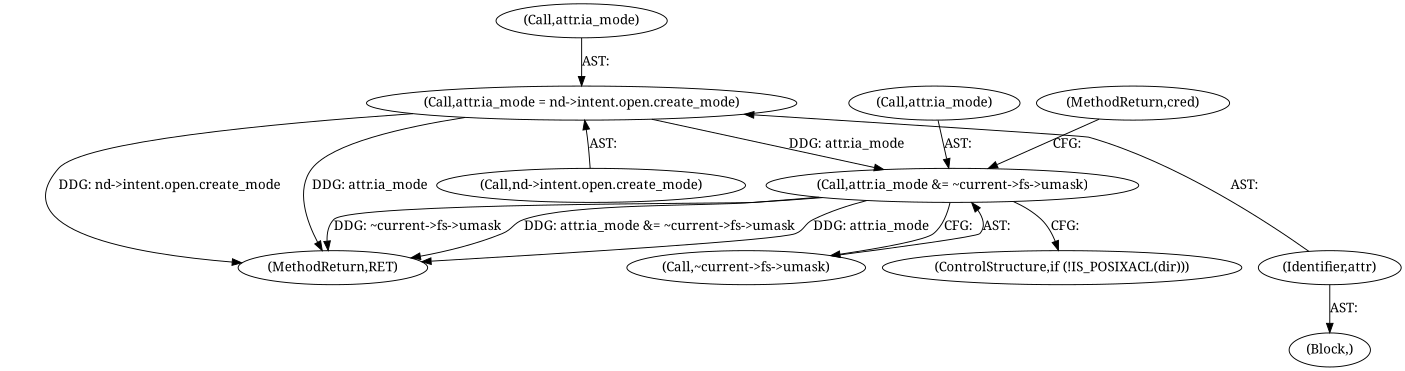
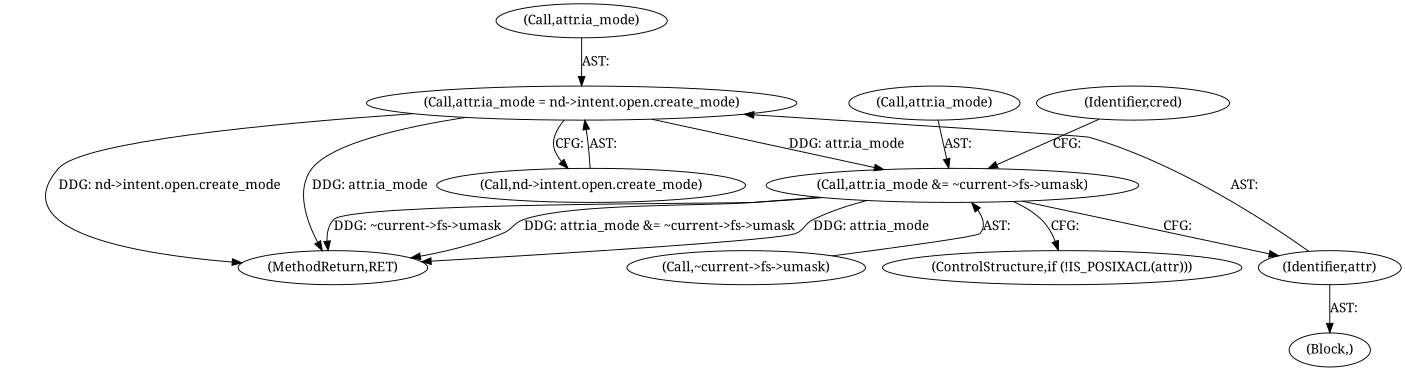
(1133, 103) -> (1133, 103)
none -> (554, 141)
(927, 237) -> (1146, 228)
(1062, 268) -> (1062, 268)
